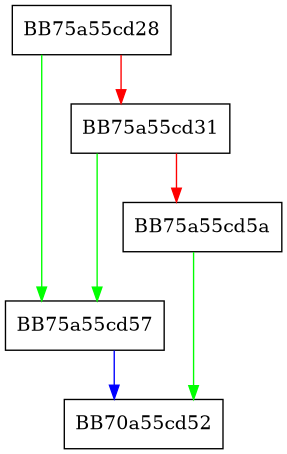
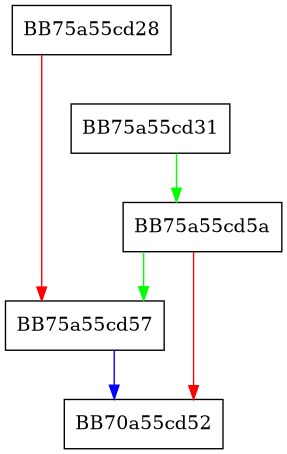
(121, 72) -> none
(42, 171) -> (42, 171)
(176, 171) -> (176, 171)
(97, 220) -> (144, 269)
(194, 319) -> (194, 319)
